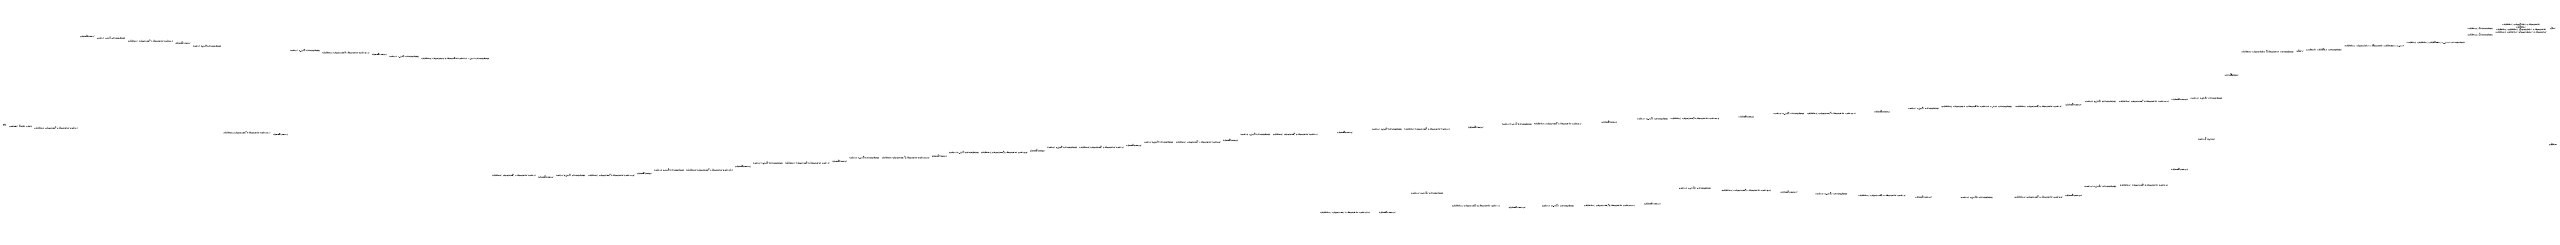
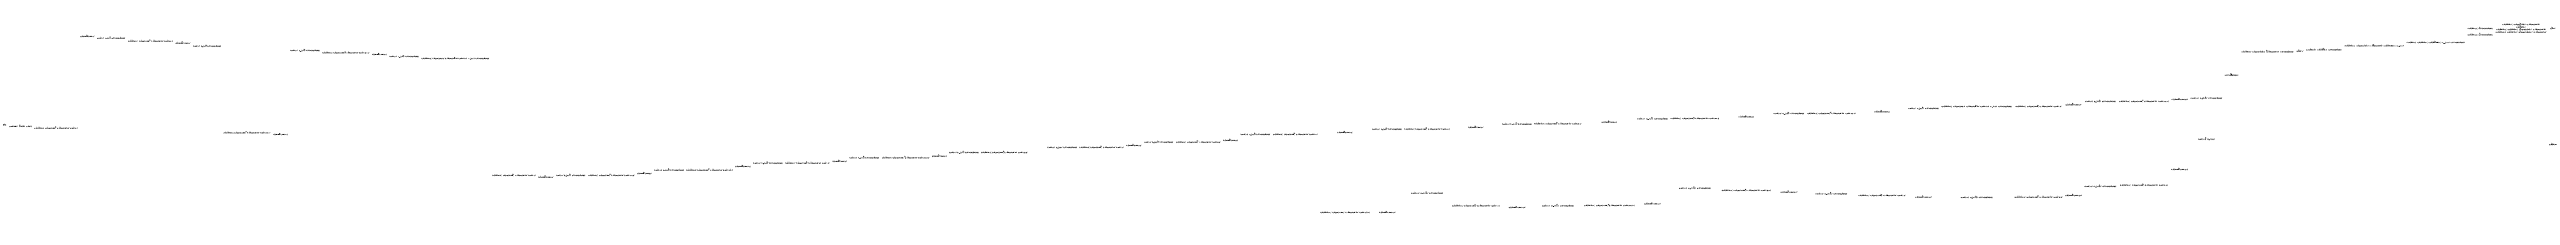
(1037, 151) -> none
